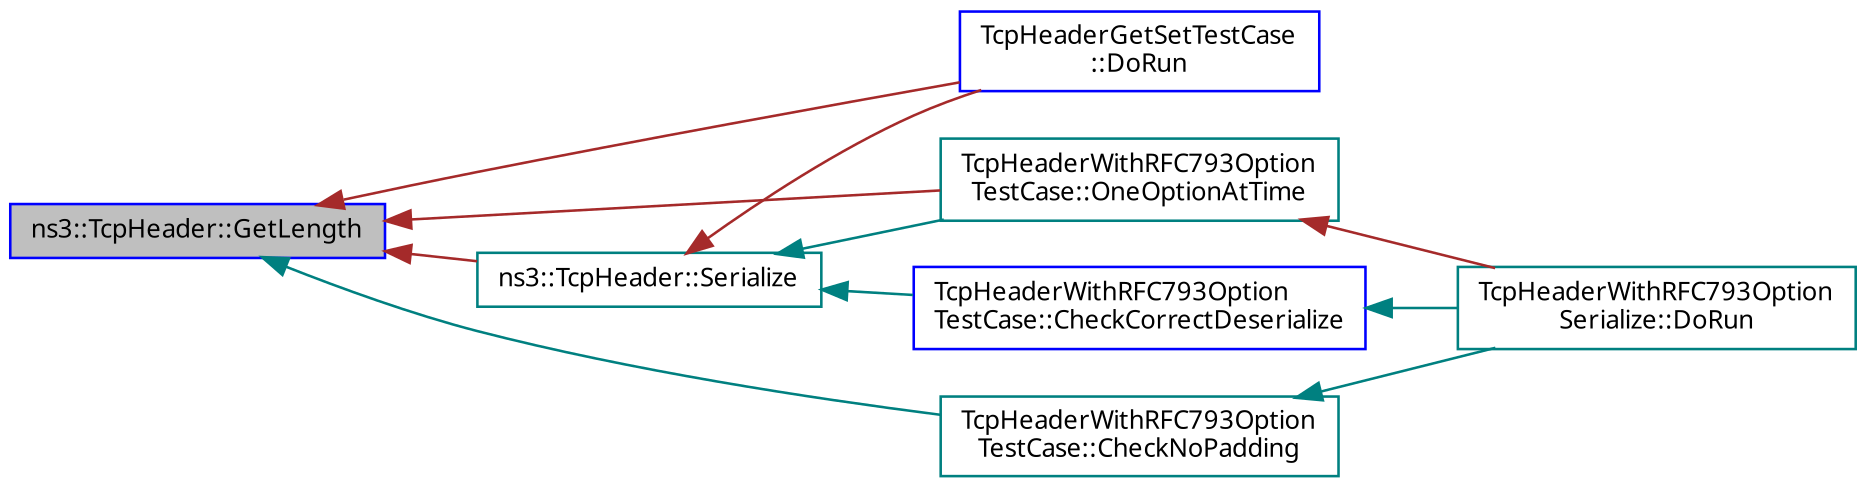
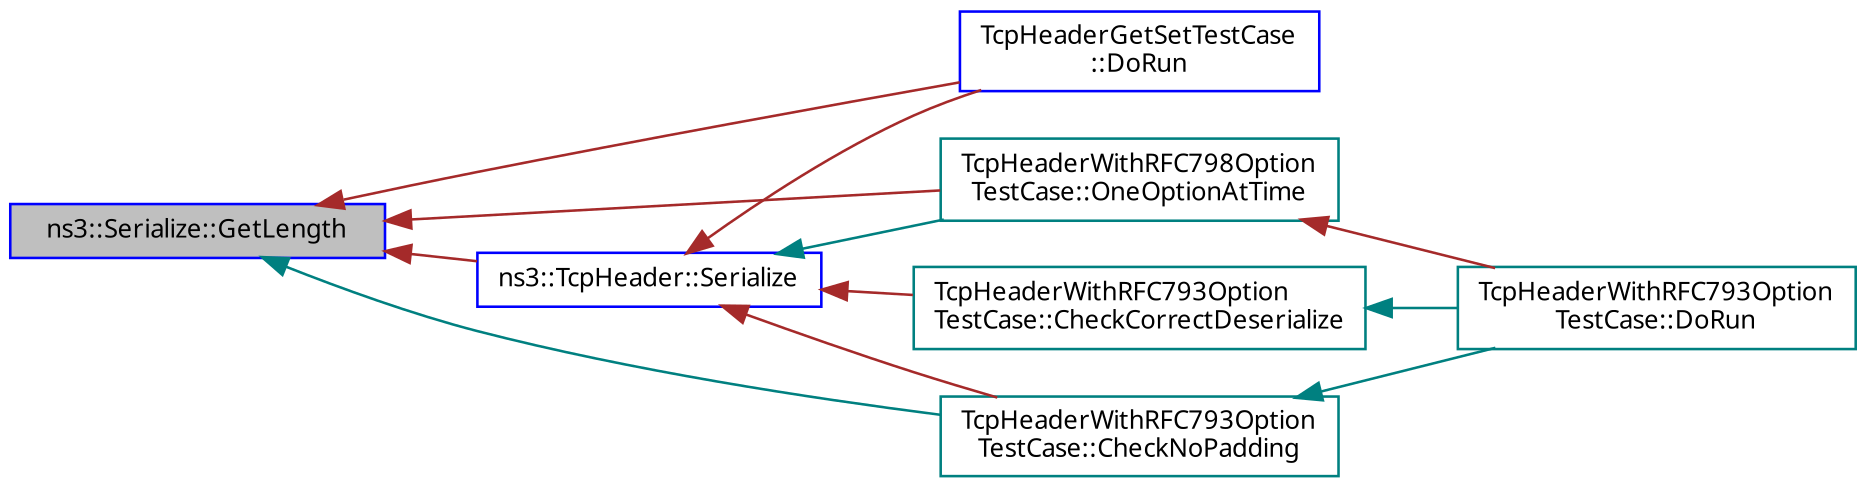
(1140, 180) -> (1140, 180)
(198, 231) -> (198, 231)
(649, 280) -> (649, 280)
(880, 293) -> (880, 293)
(1140, 308) -> (1140, 308)
(1657, 308) -> (1657, 308)
none -> (871, 358)
